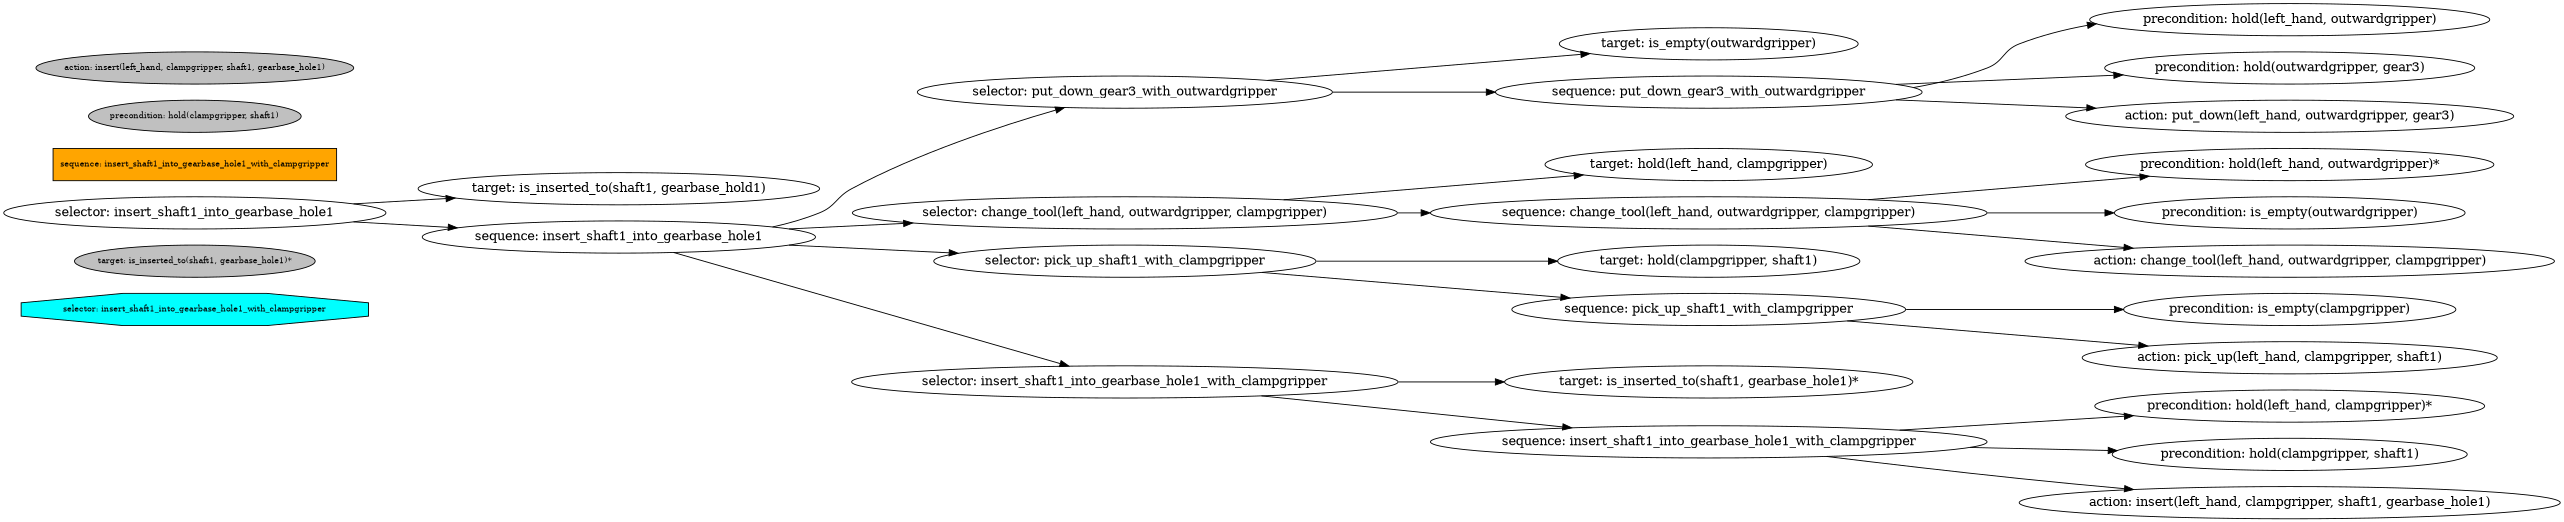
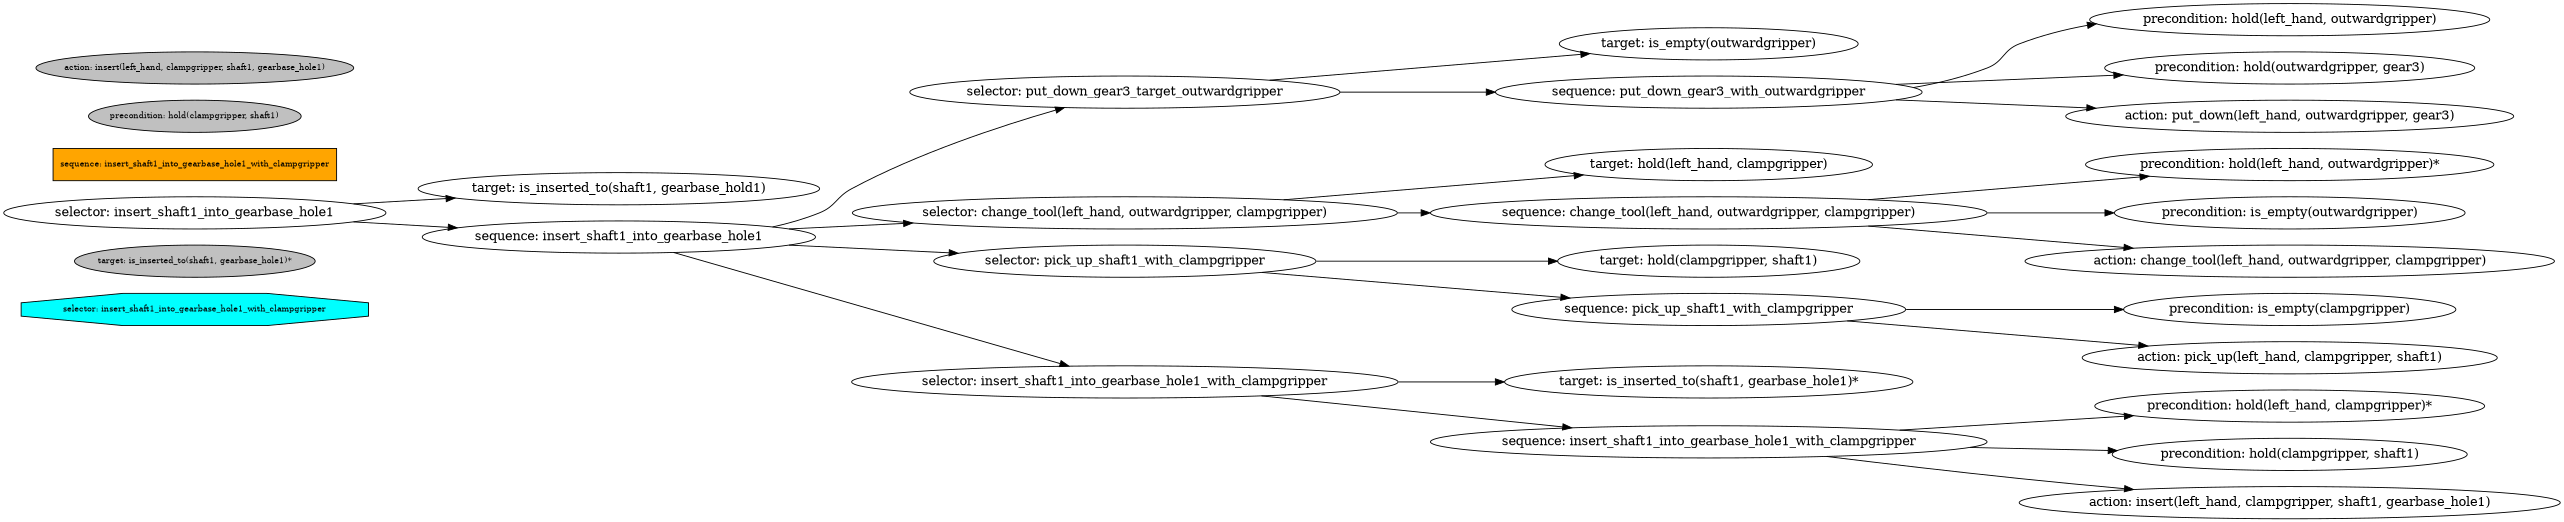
(1125, 92) -> (1125, 92)
